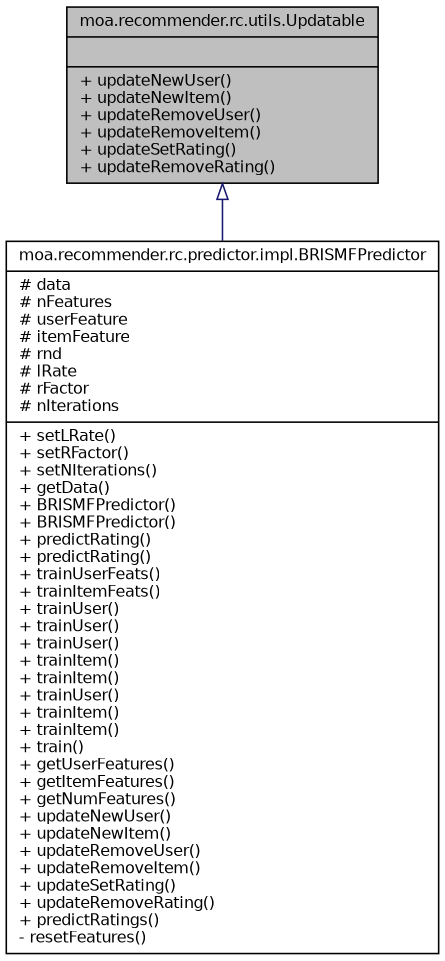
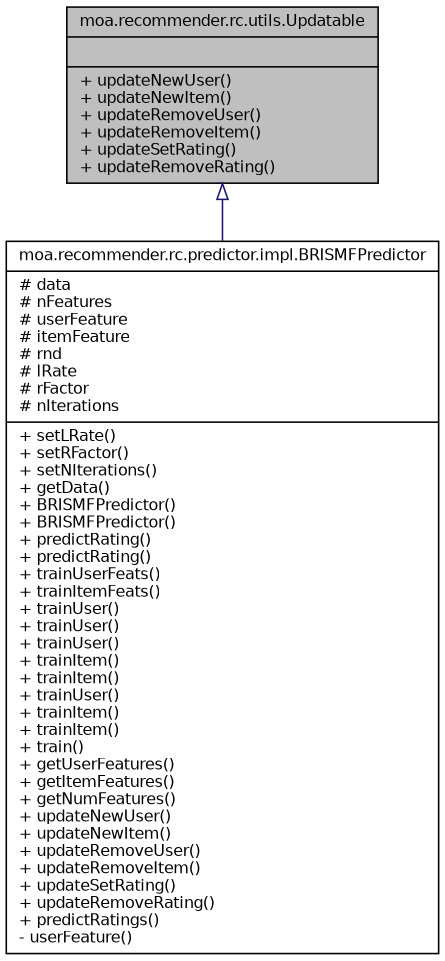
(83, 938) -> (76, 938)
